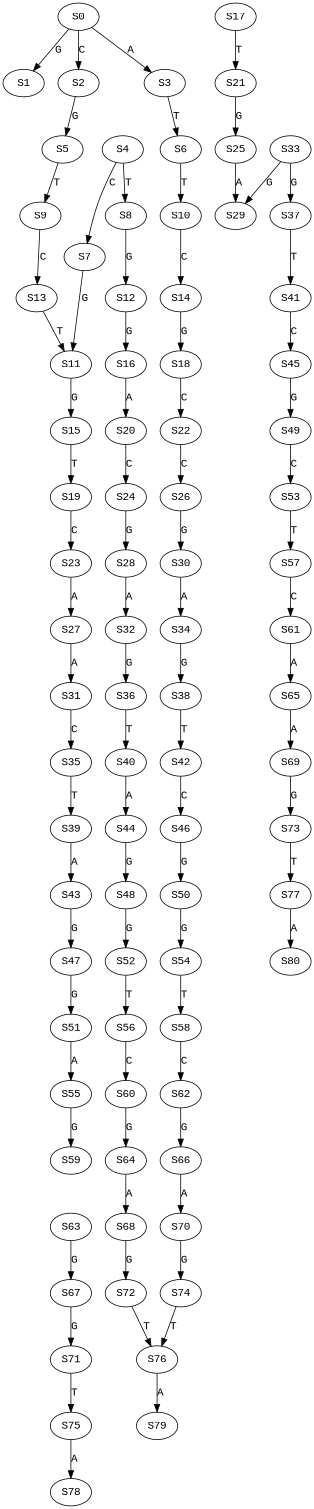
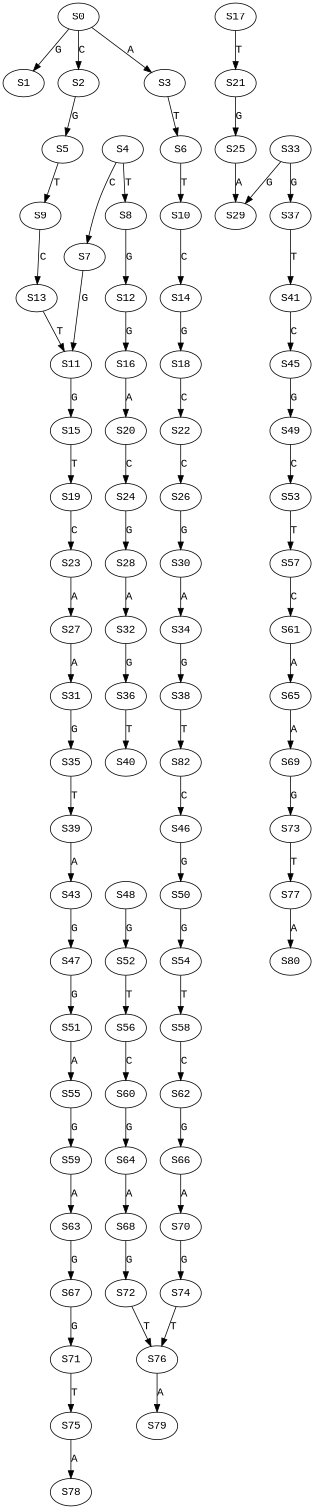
(74, 729) -> (74, 729)
(181, 762) -> (181, 762)
(126, 829) -> none
none -> (71, 1190)
